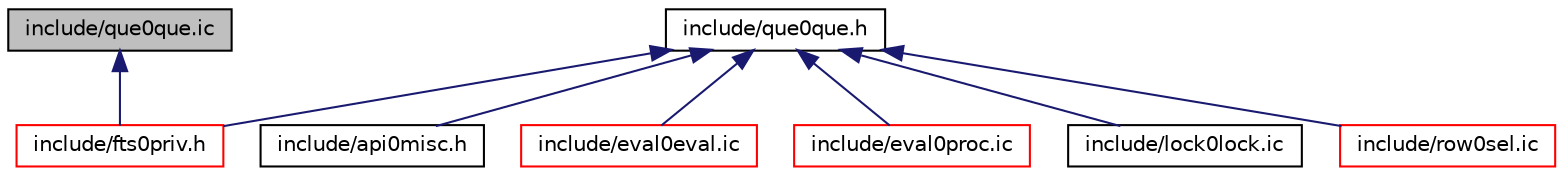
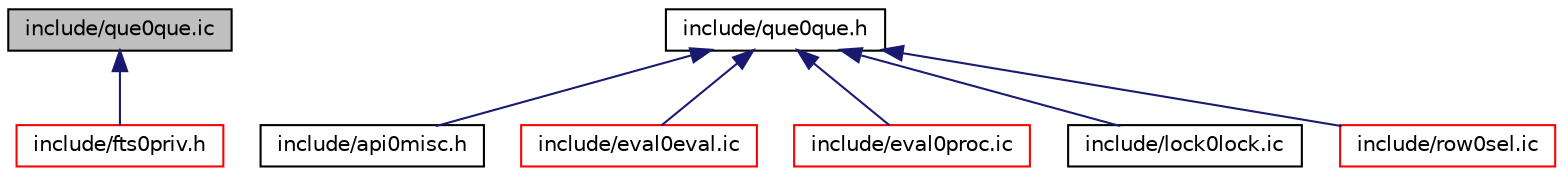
(437, 90) -> none
